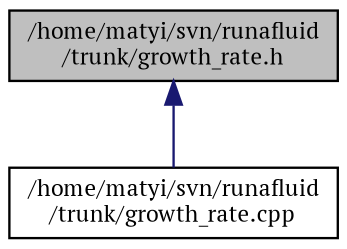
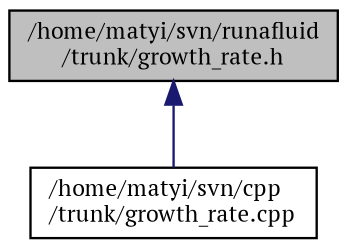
(174, 203) -> (174, 203)
